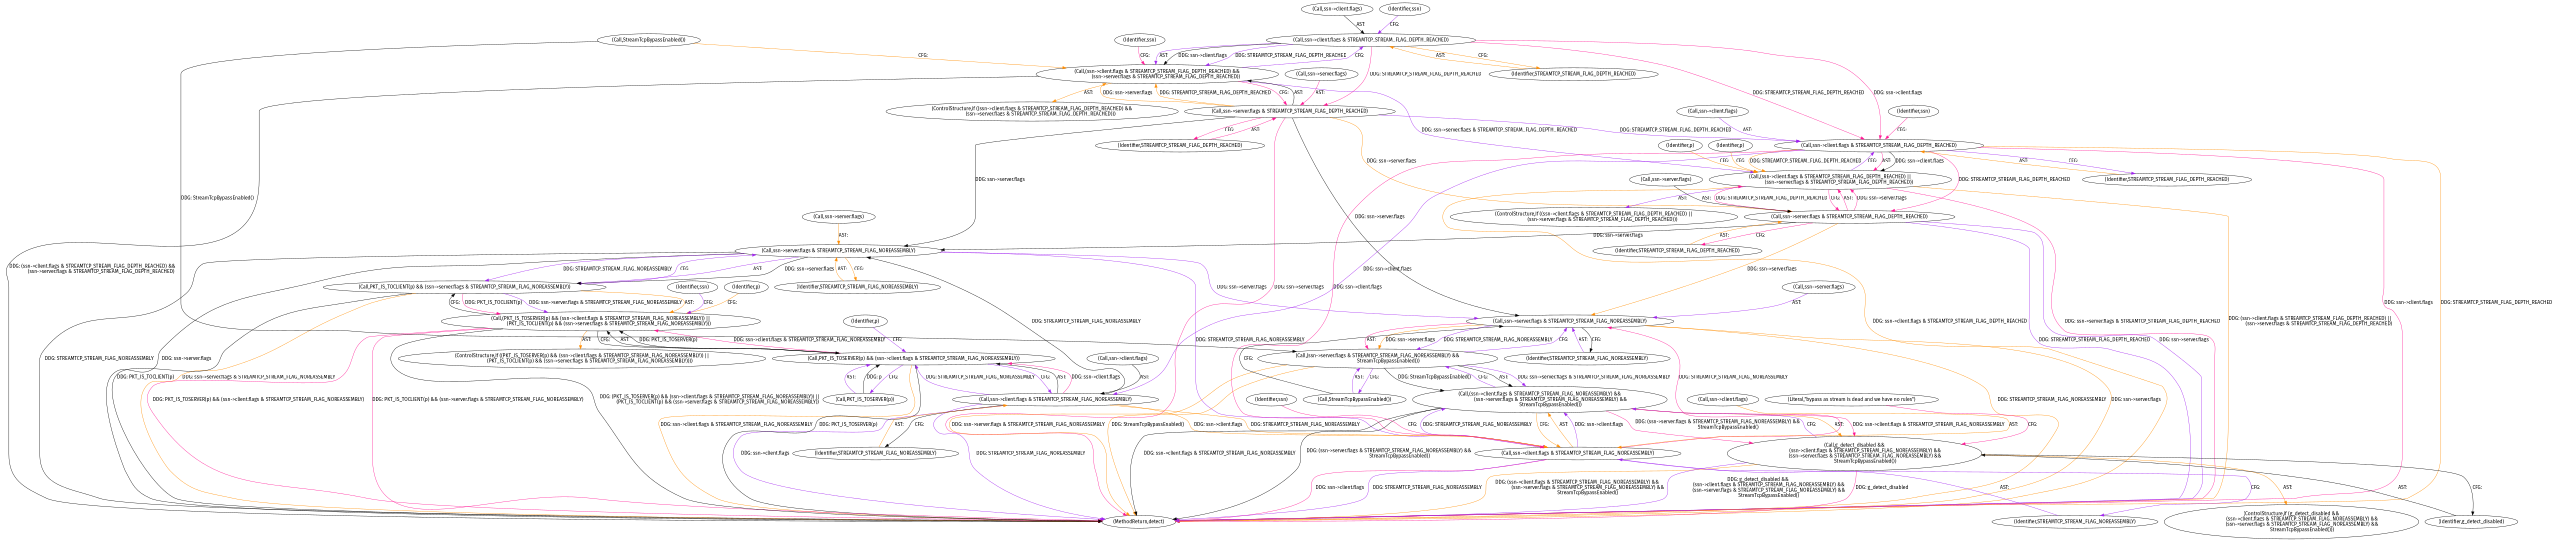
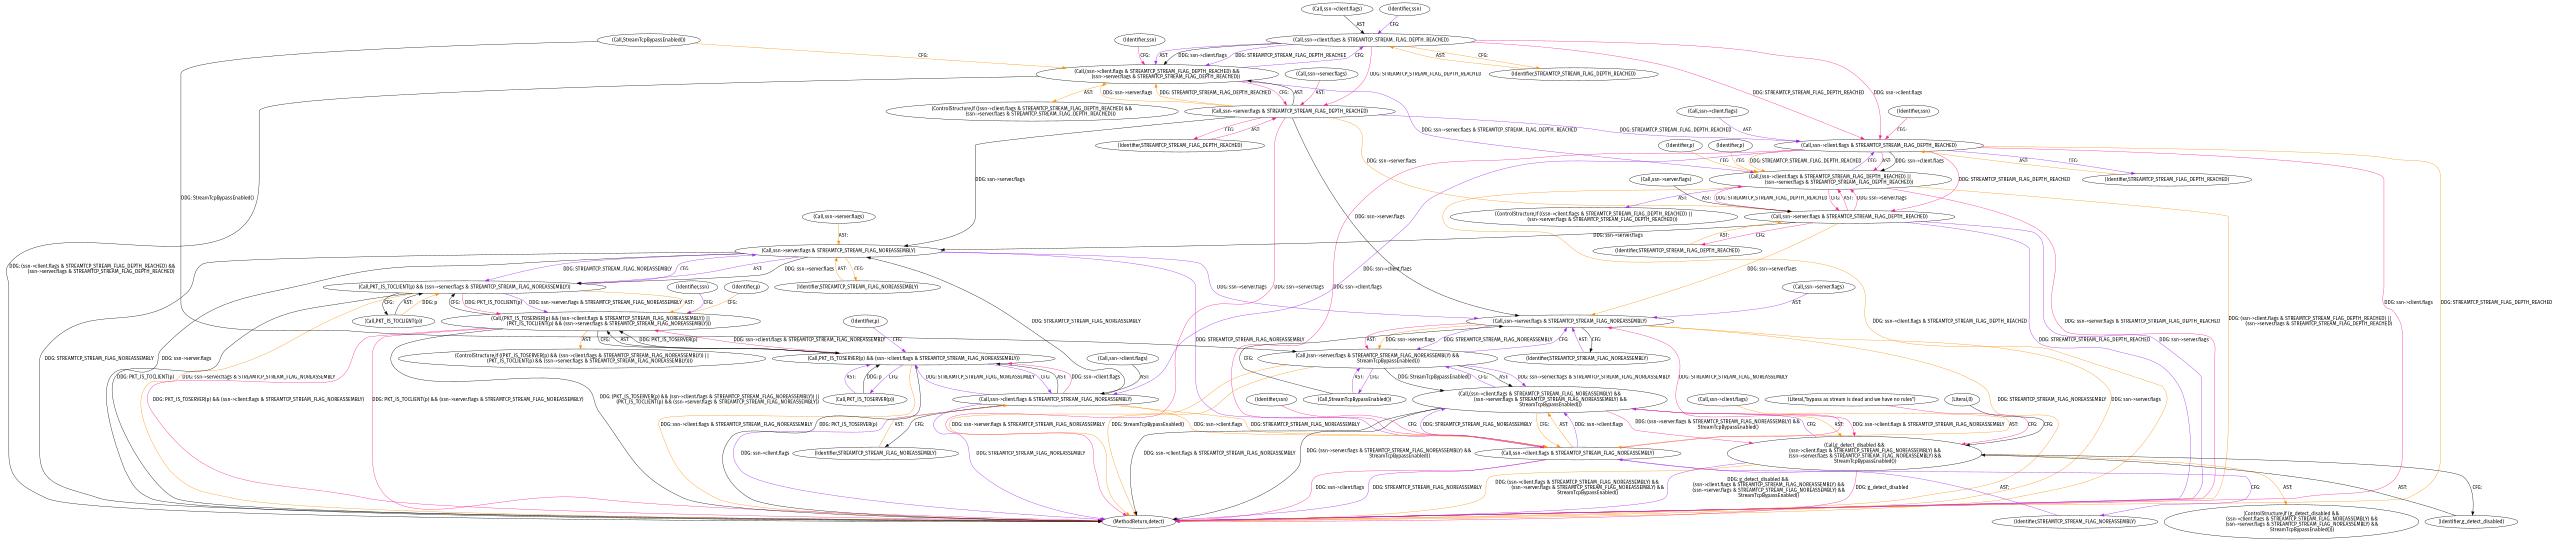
none -> (394, 321)
none -> (1962, 400)
